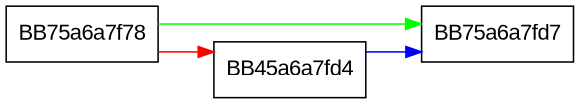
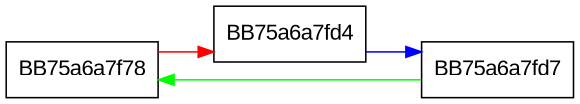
(282, 24) -> (298, 80)
(290, 70) -> (290, 34)
